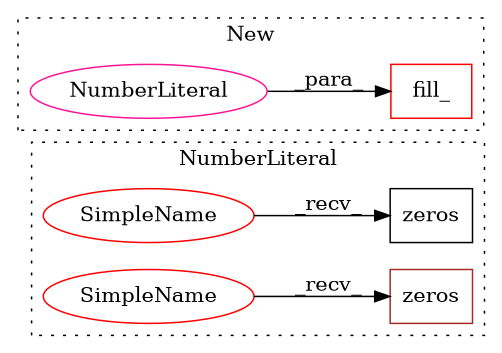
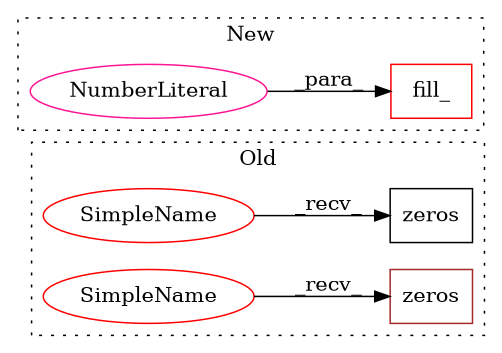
(258, 159) -> (258, 159)
